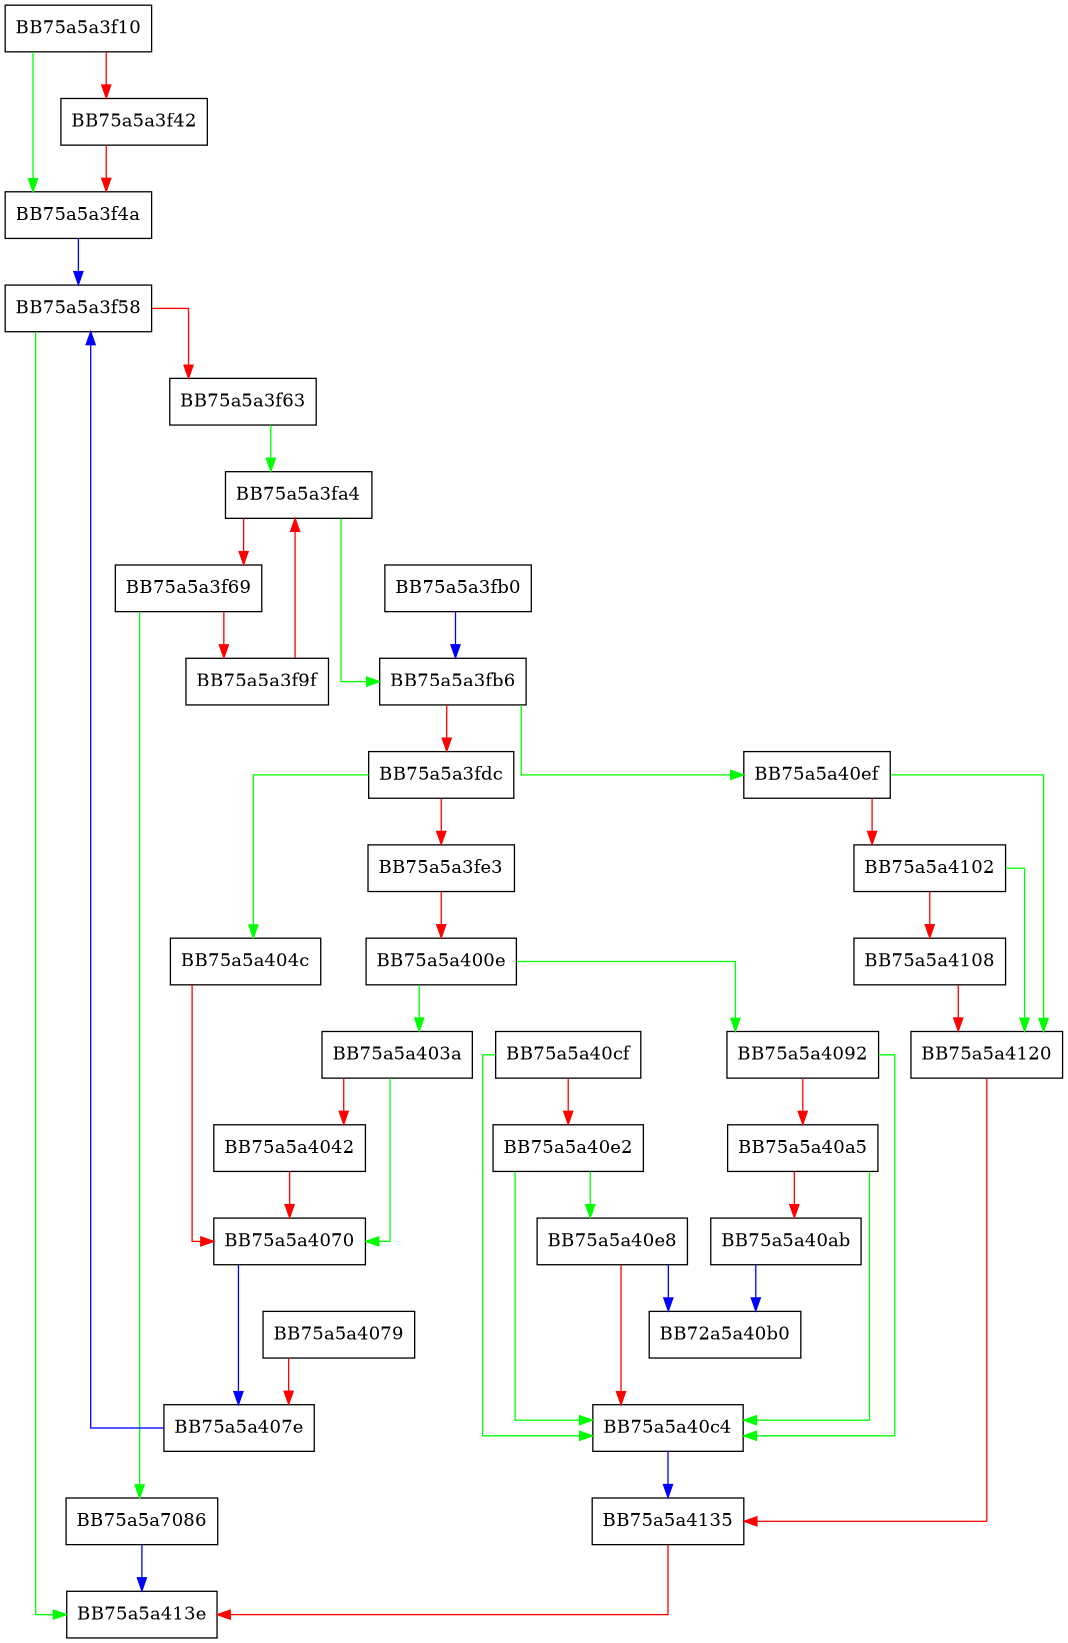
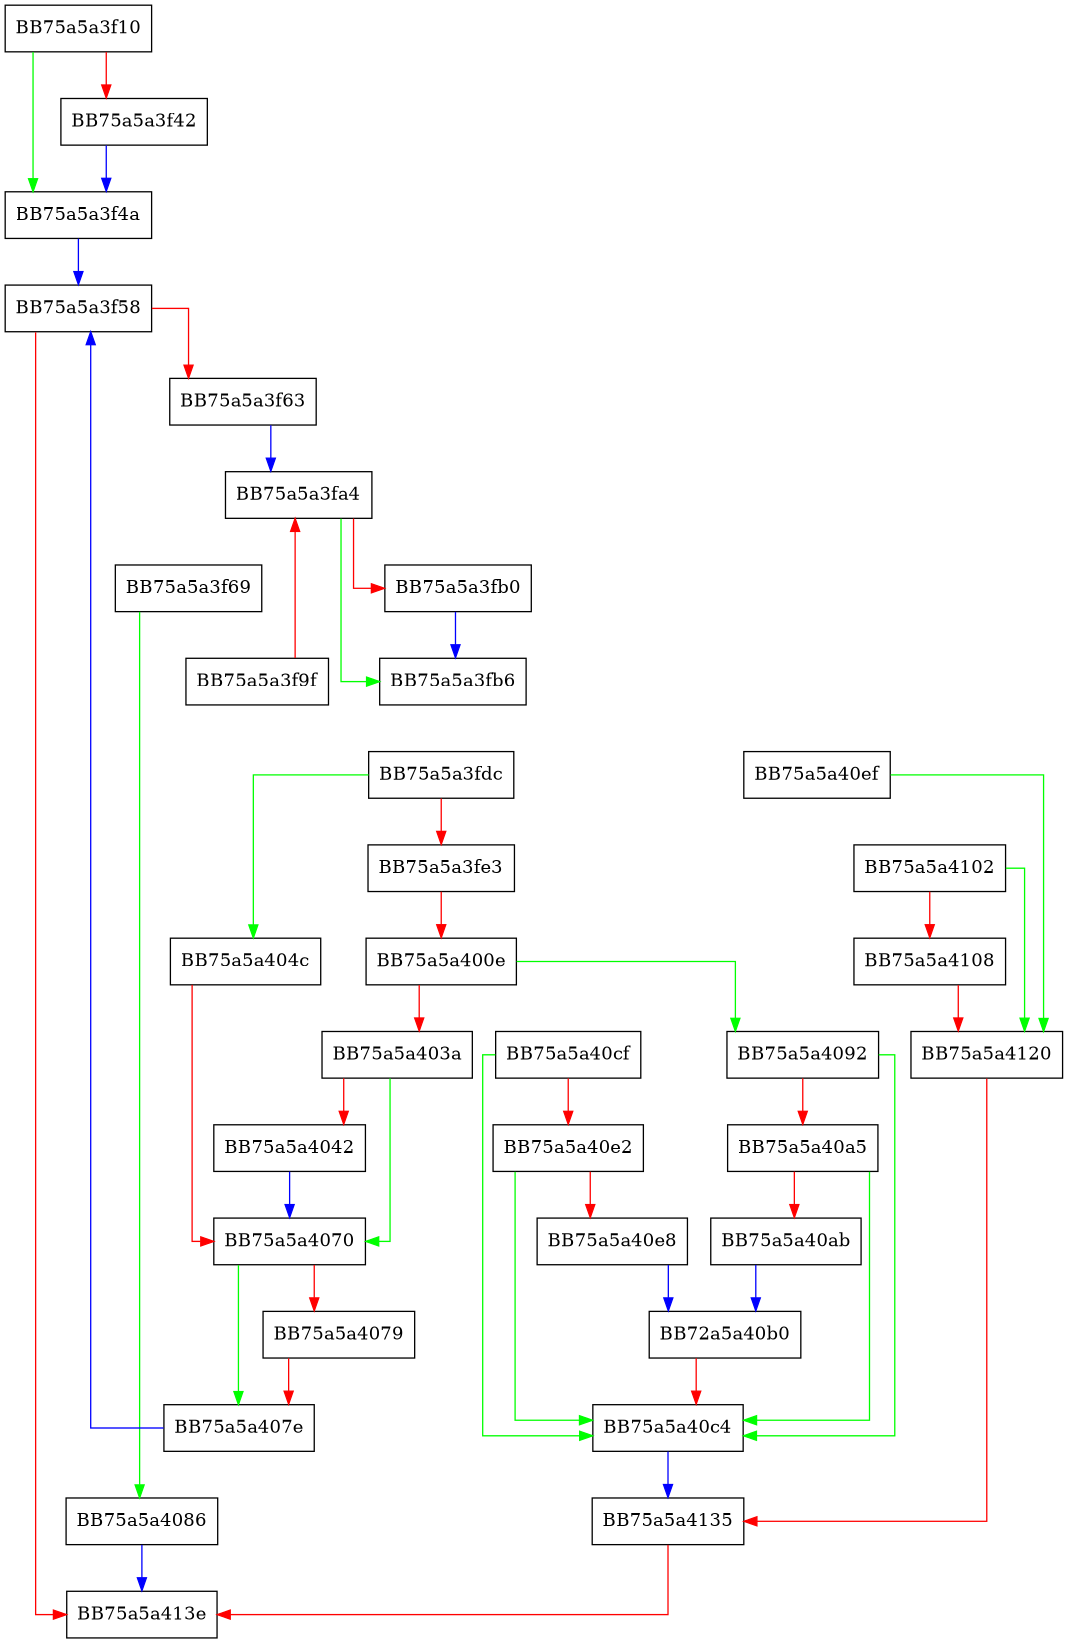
(106, 162) -> (106, 162)
(271, 442) -> (271, 442)
(244, 535) -> (354, 562)
(224, 628) -> none
(447, 722) -> none
(591, 775) -> none
(872, 815) -> none
(36, 982) -> (36, 982)
(419, 1002) -> (419, 1002)
(290, 1188) -> (290, 1188)
(590, 1188) -> (590, 1188)
none -> (314, 1281)
(238, 1328) -> (238, 1328)
(621, 1328) -> (696, 1375)
(142, 1521) -> (142, 1521)
